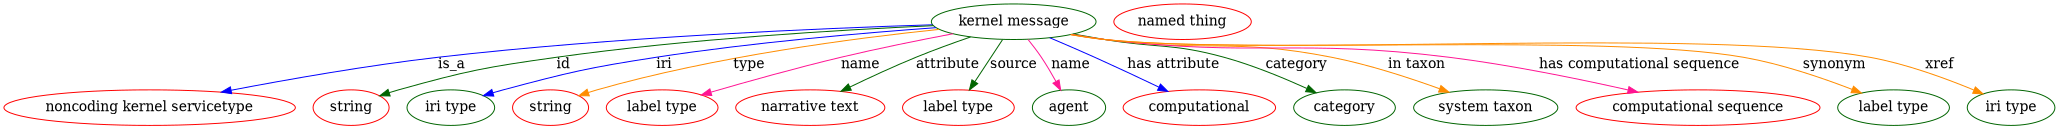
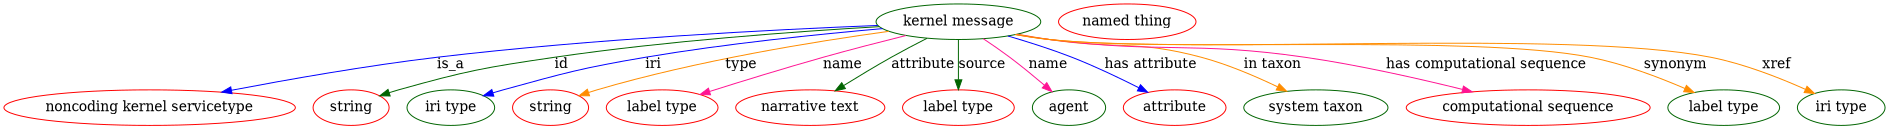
(1199, 108) -> (1175, 108)
(1344, 108) -> none
